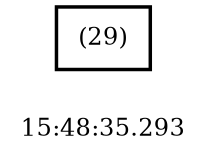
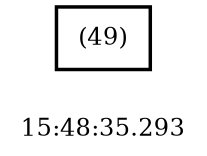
(103, 38) -> (103, 38)
